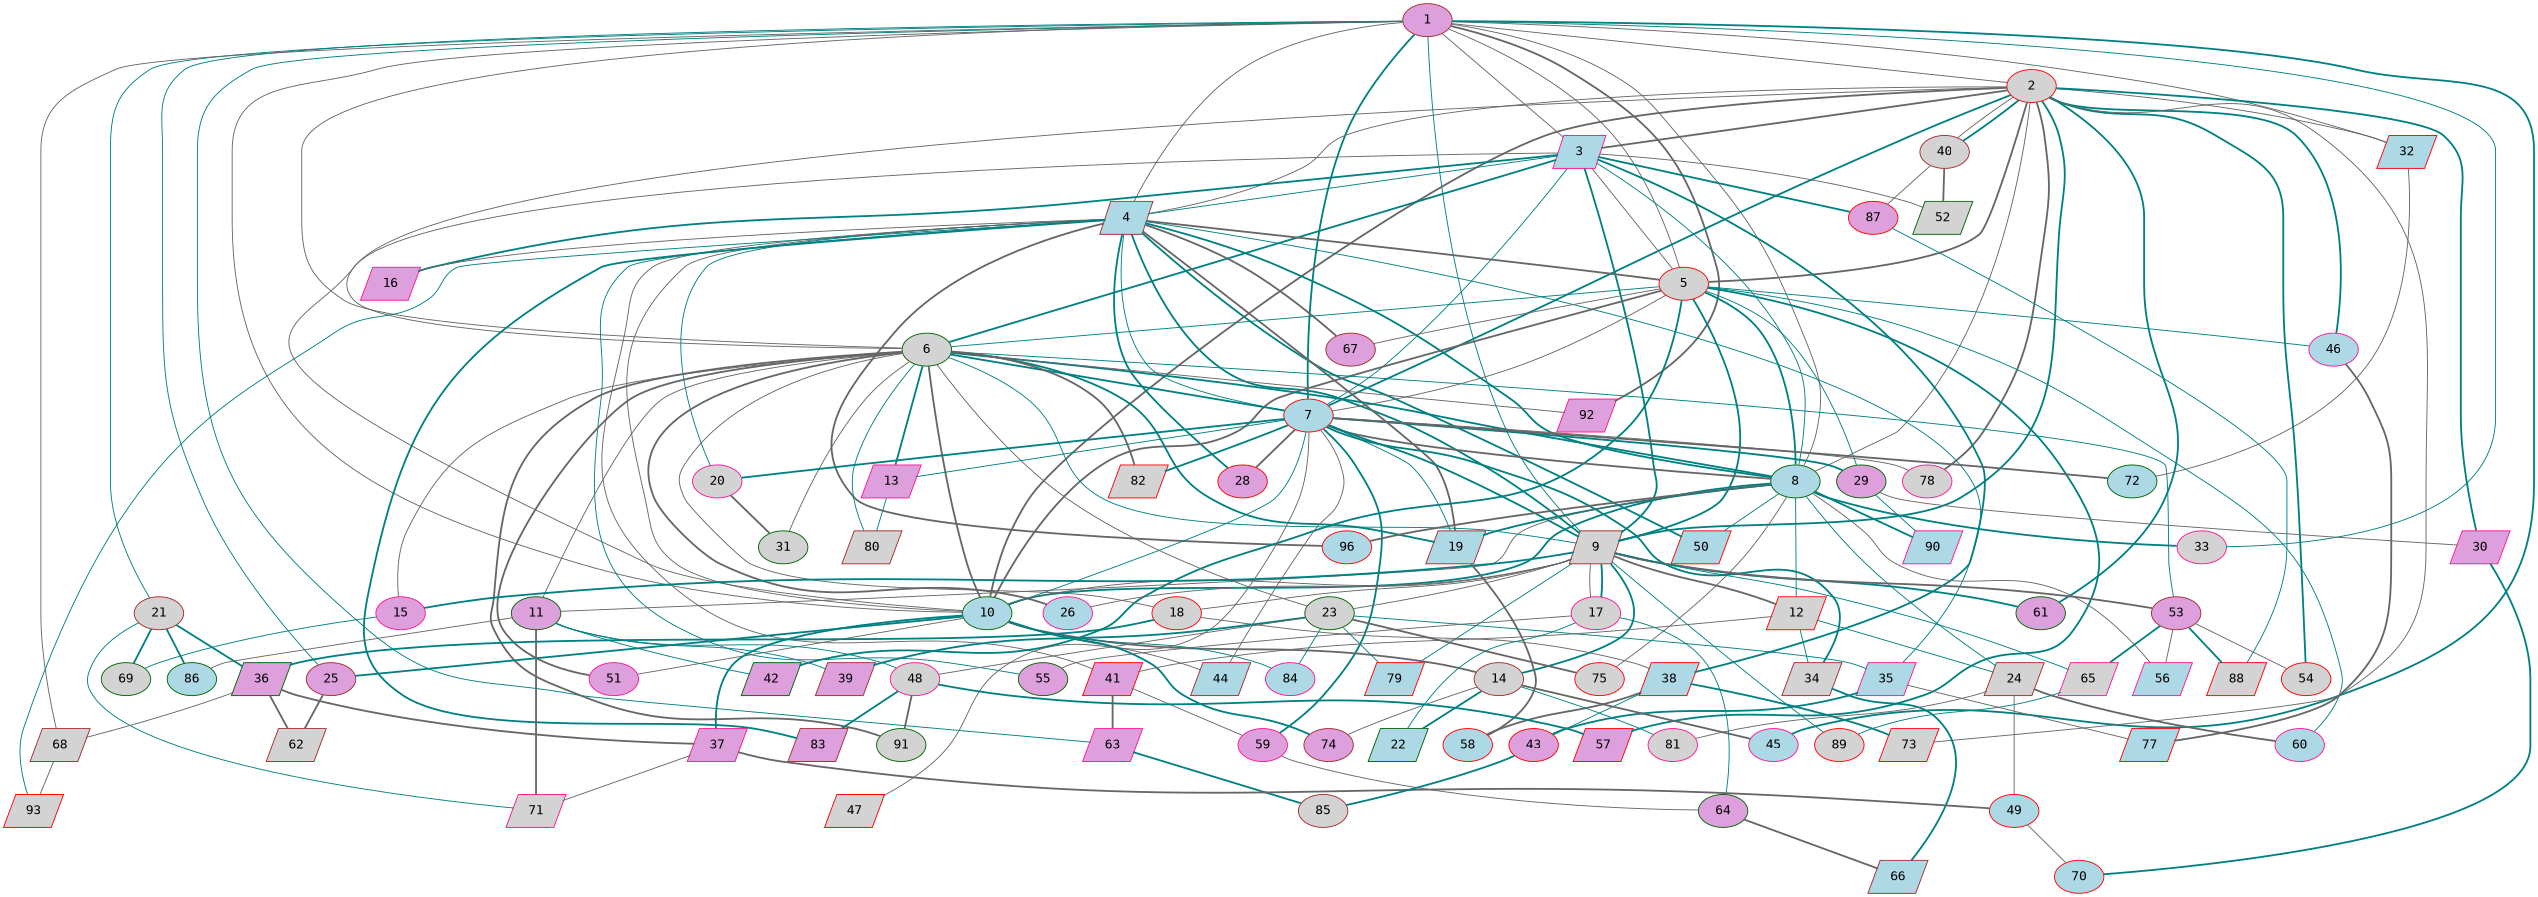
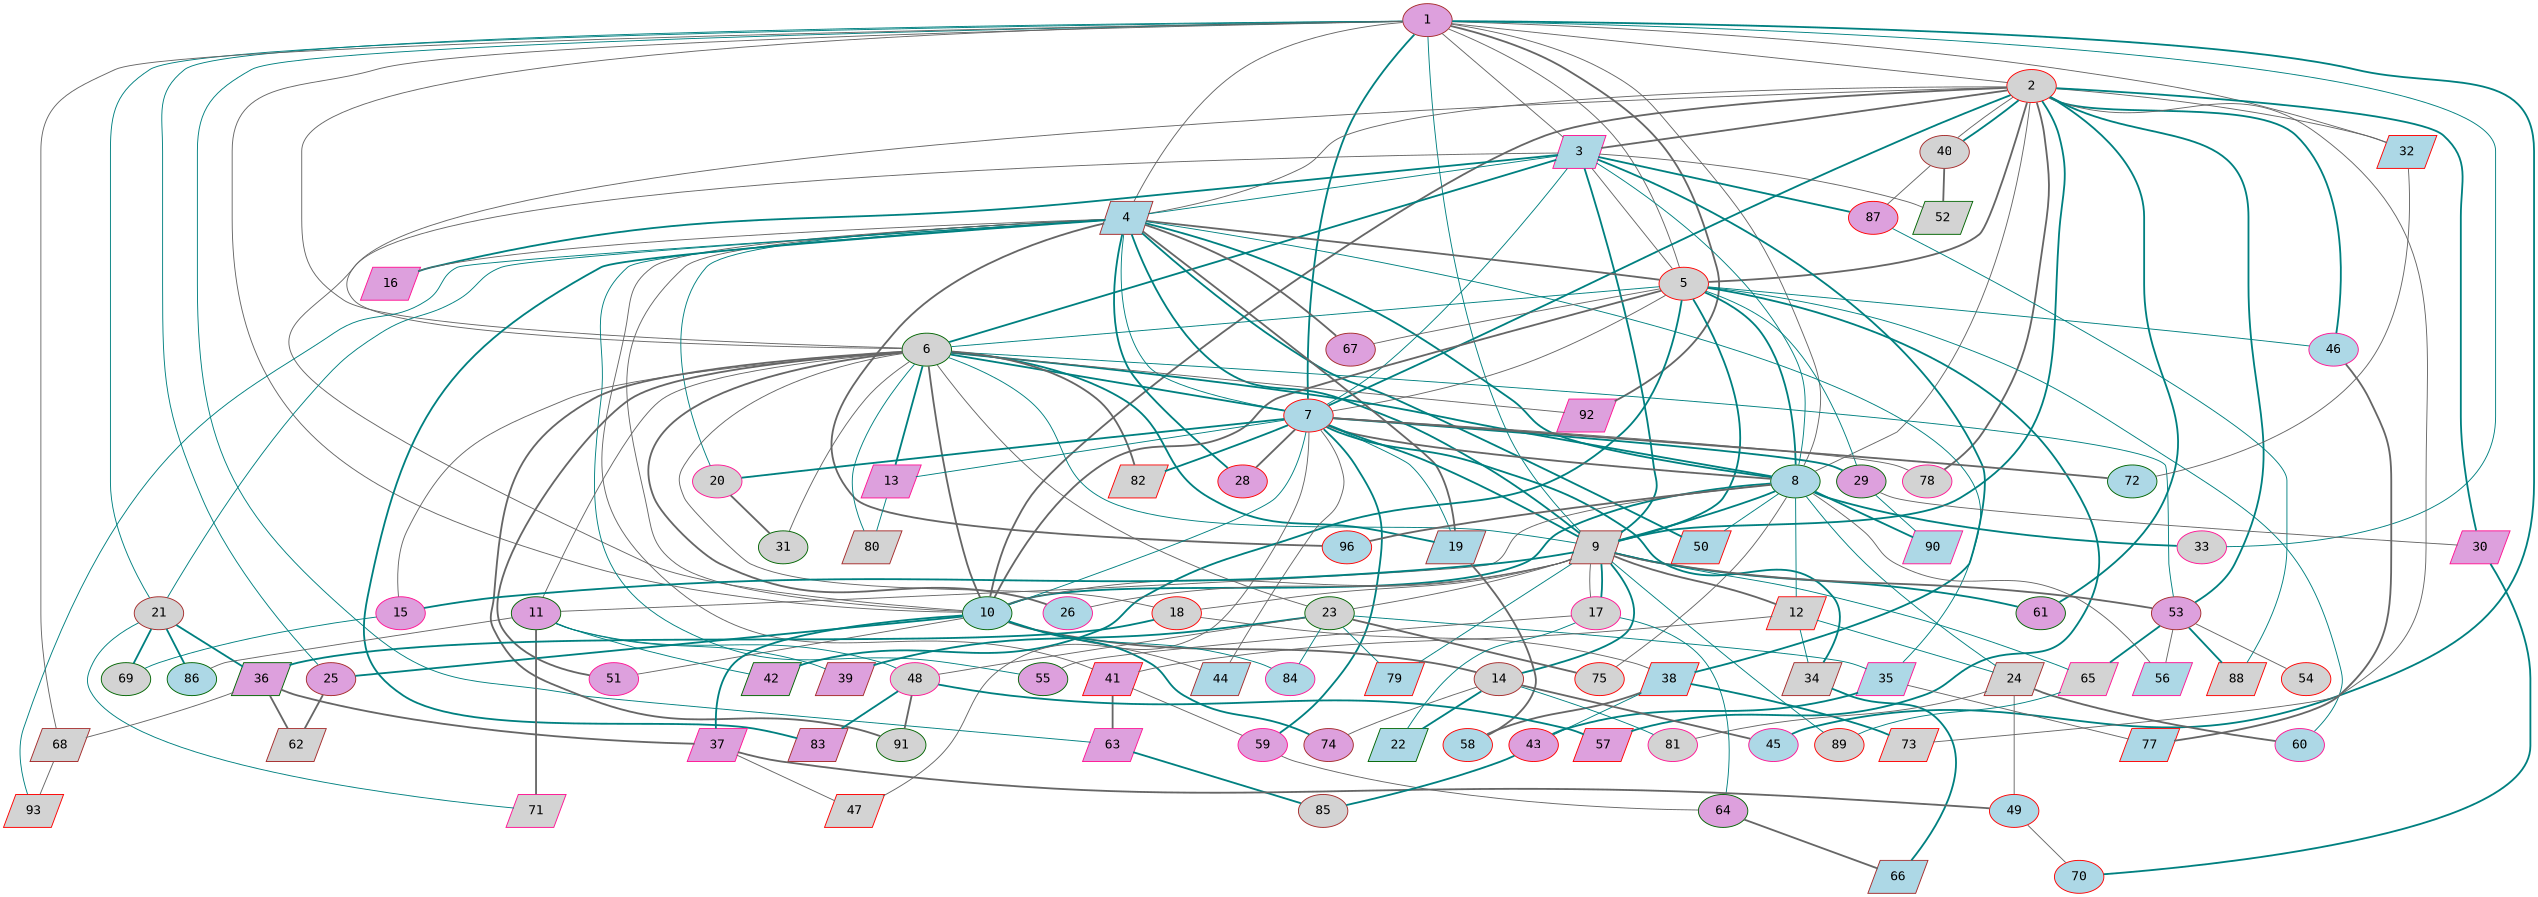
none -> (485, 277)
(2283, 297) -> (2249, 295)
(1626, 504) -> (1717, 512)
(627, 778) -> (786, 778)
